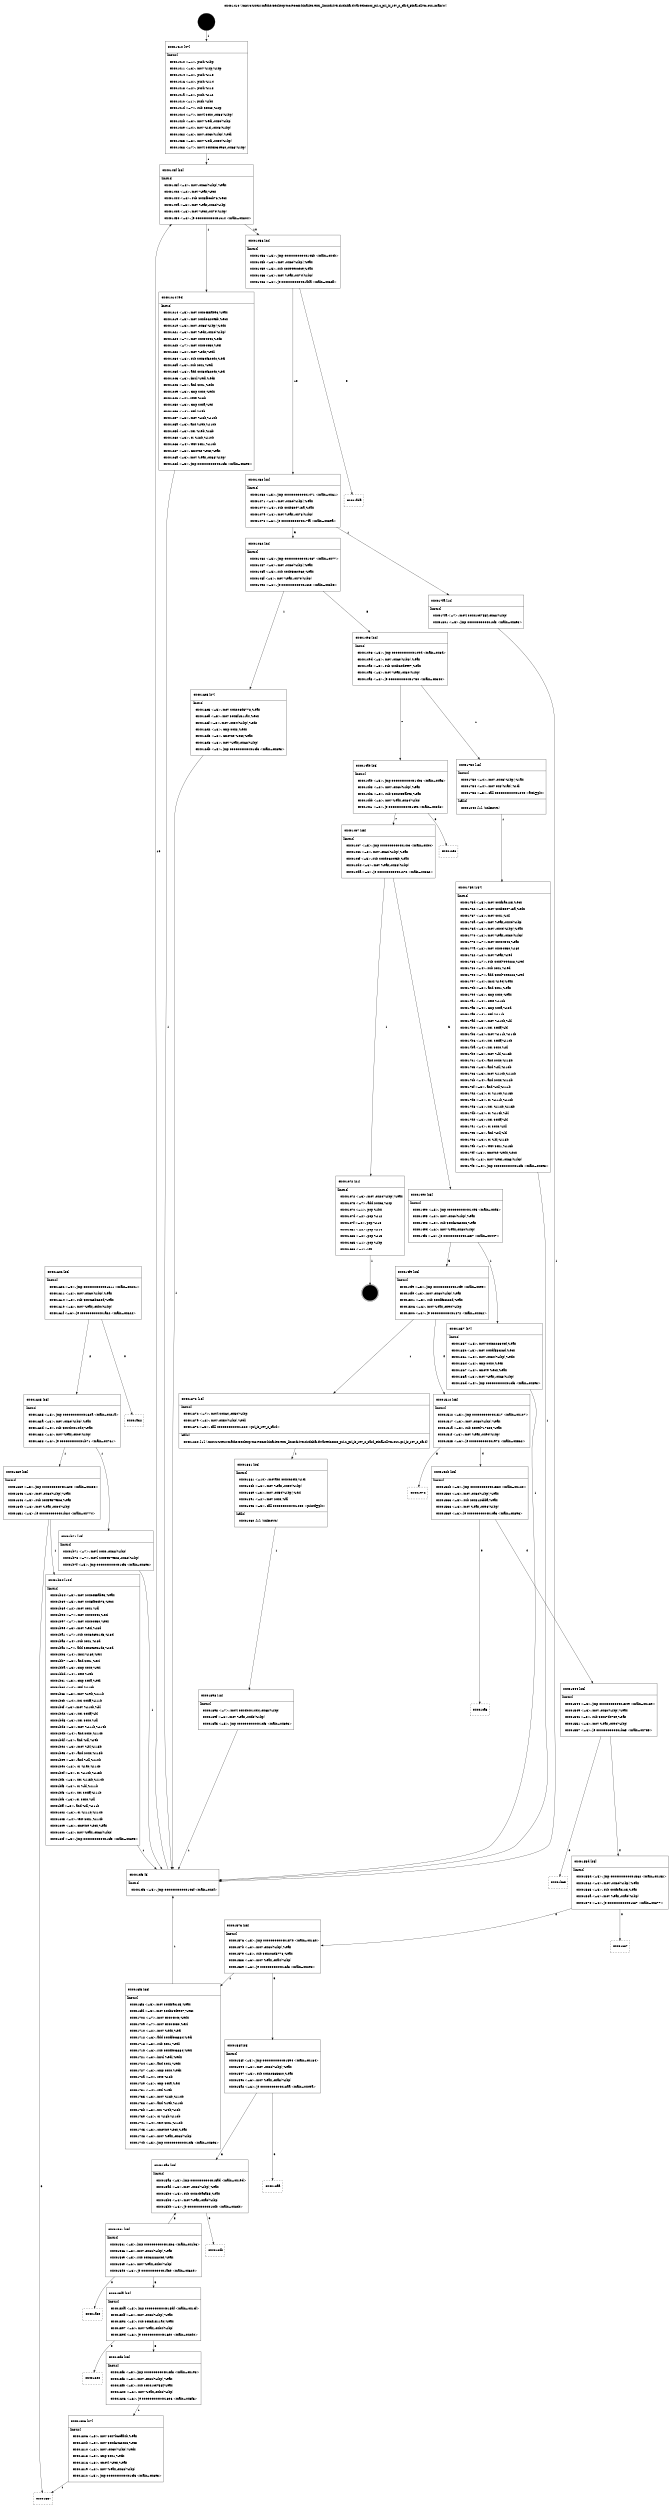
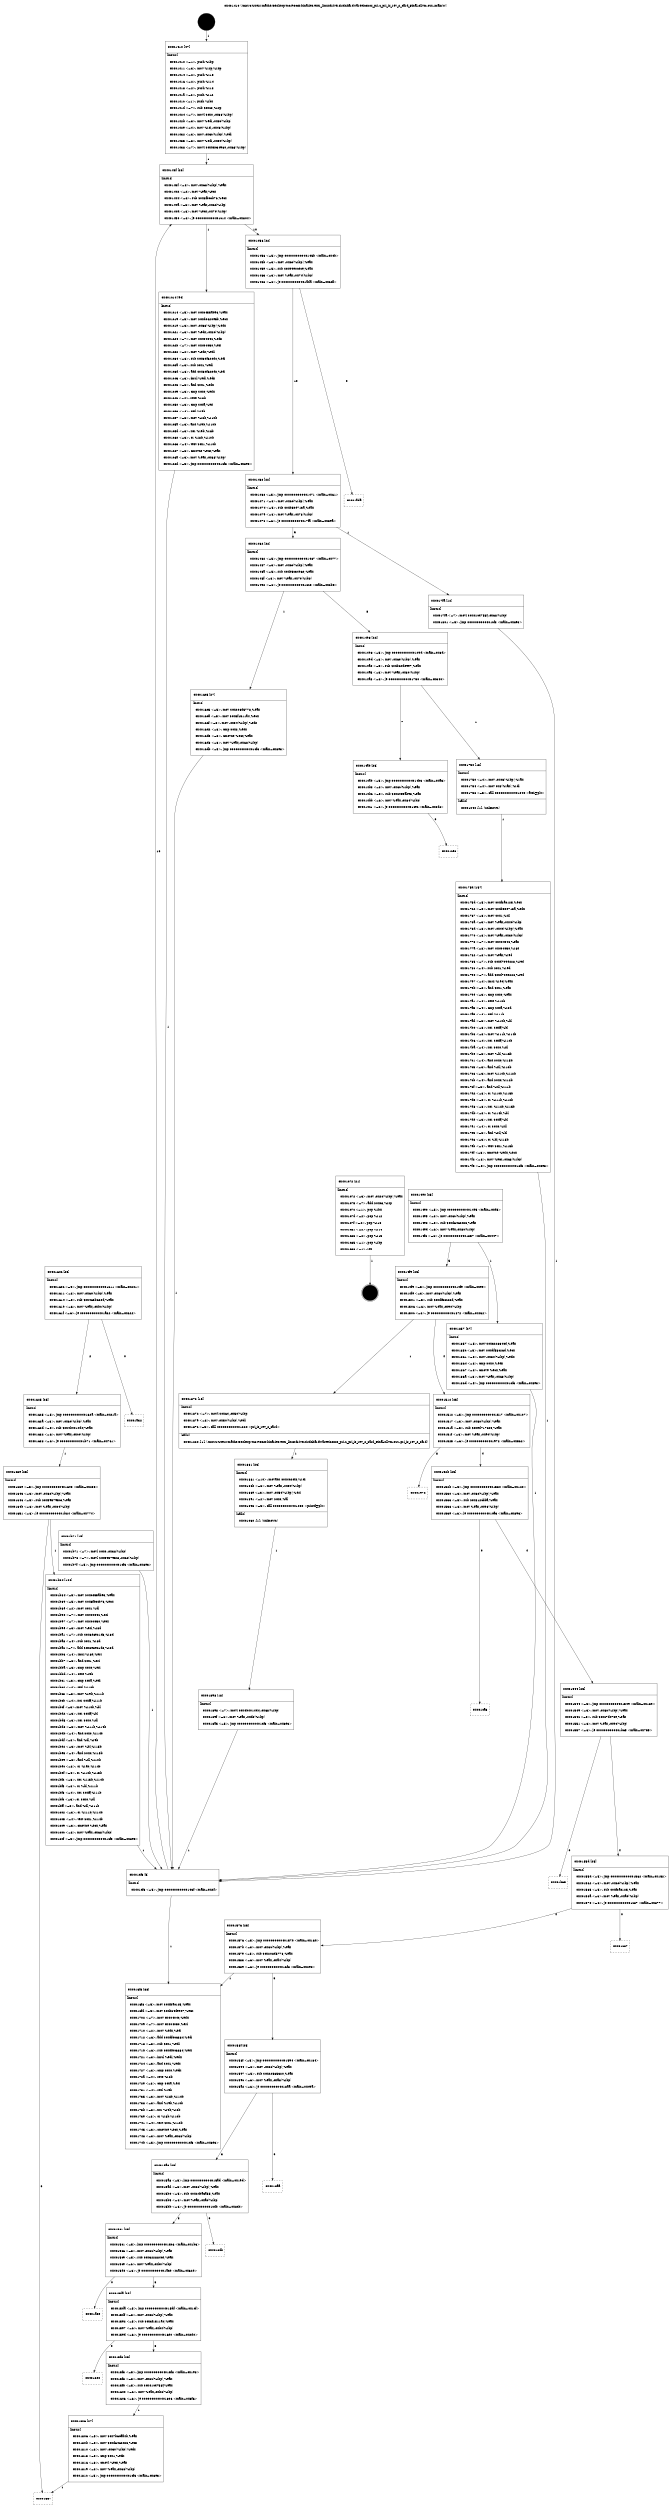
(388, 852) -> none
(108, 1487) -> none
(173, 1941) -> (168, 1939)
(171, 2219) -> (177, 2218)
